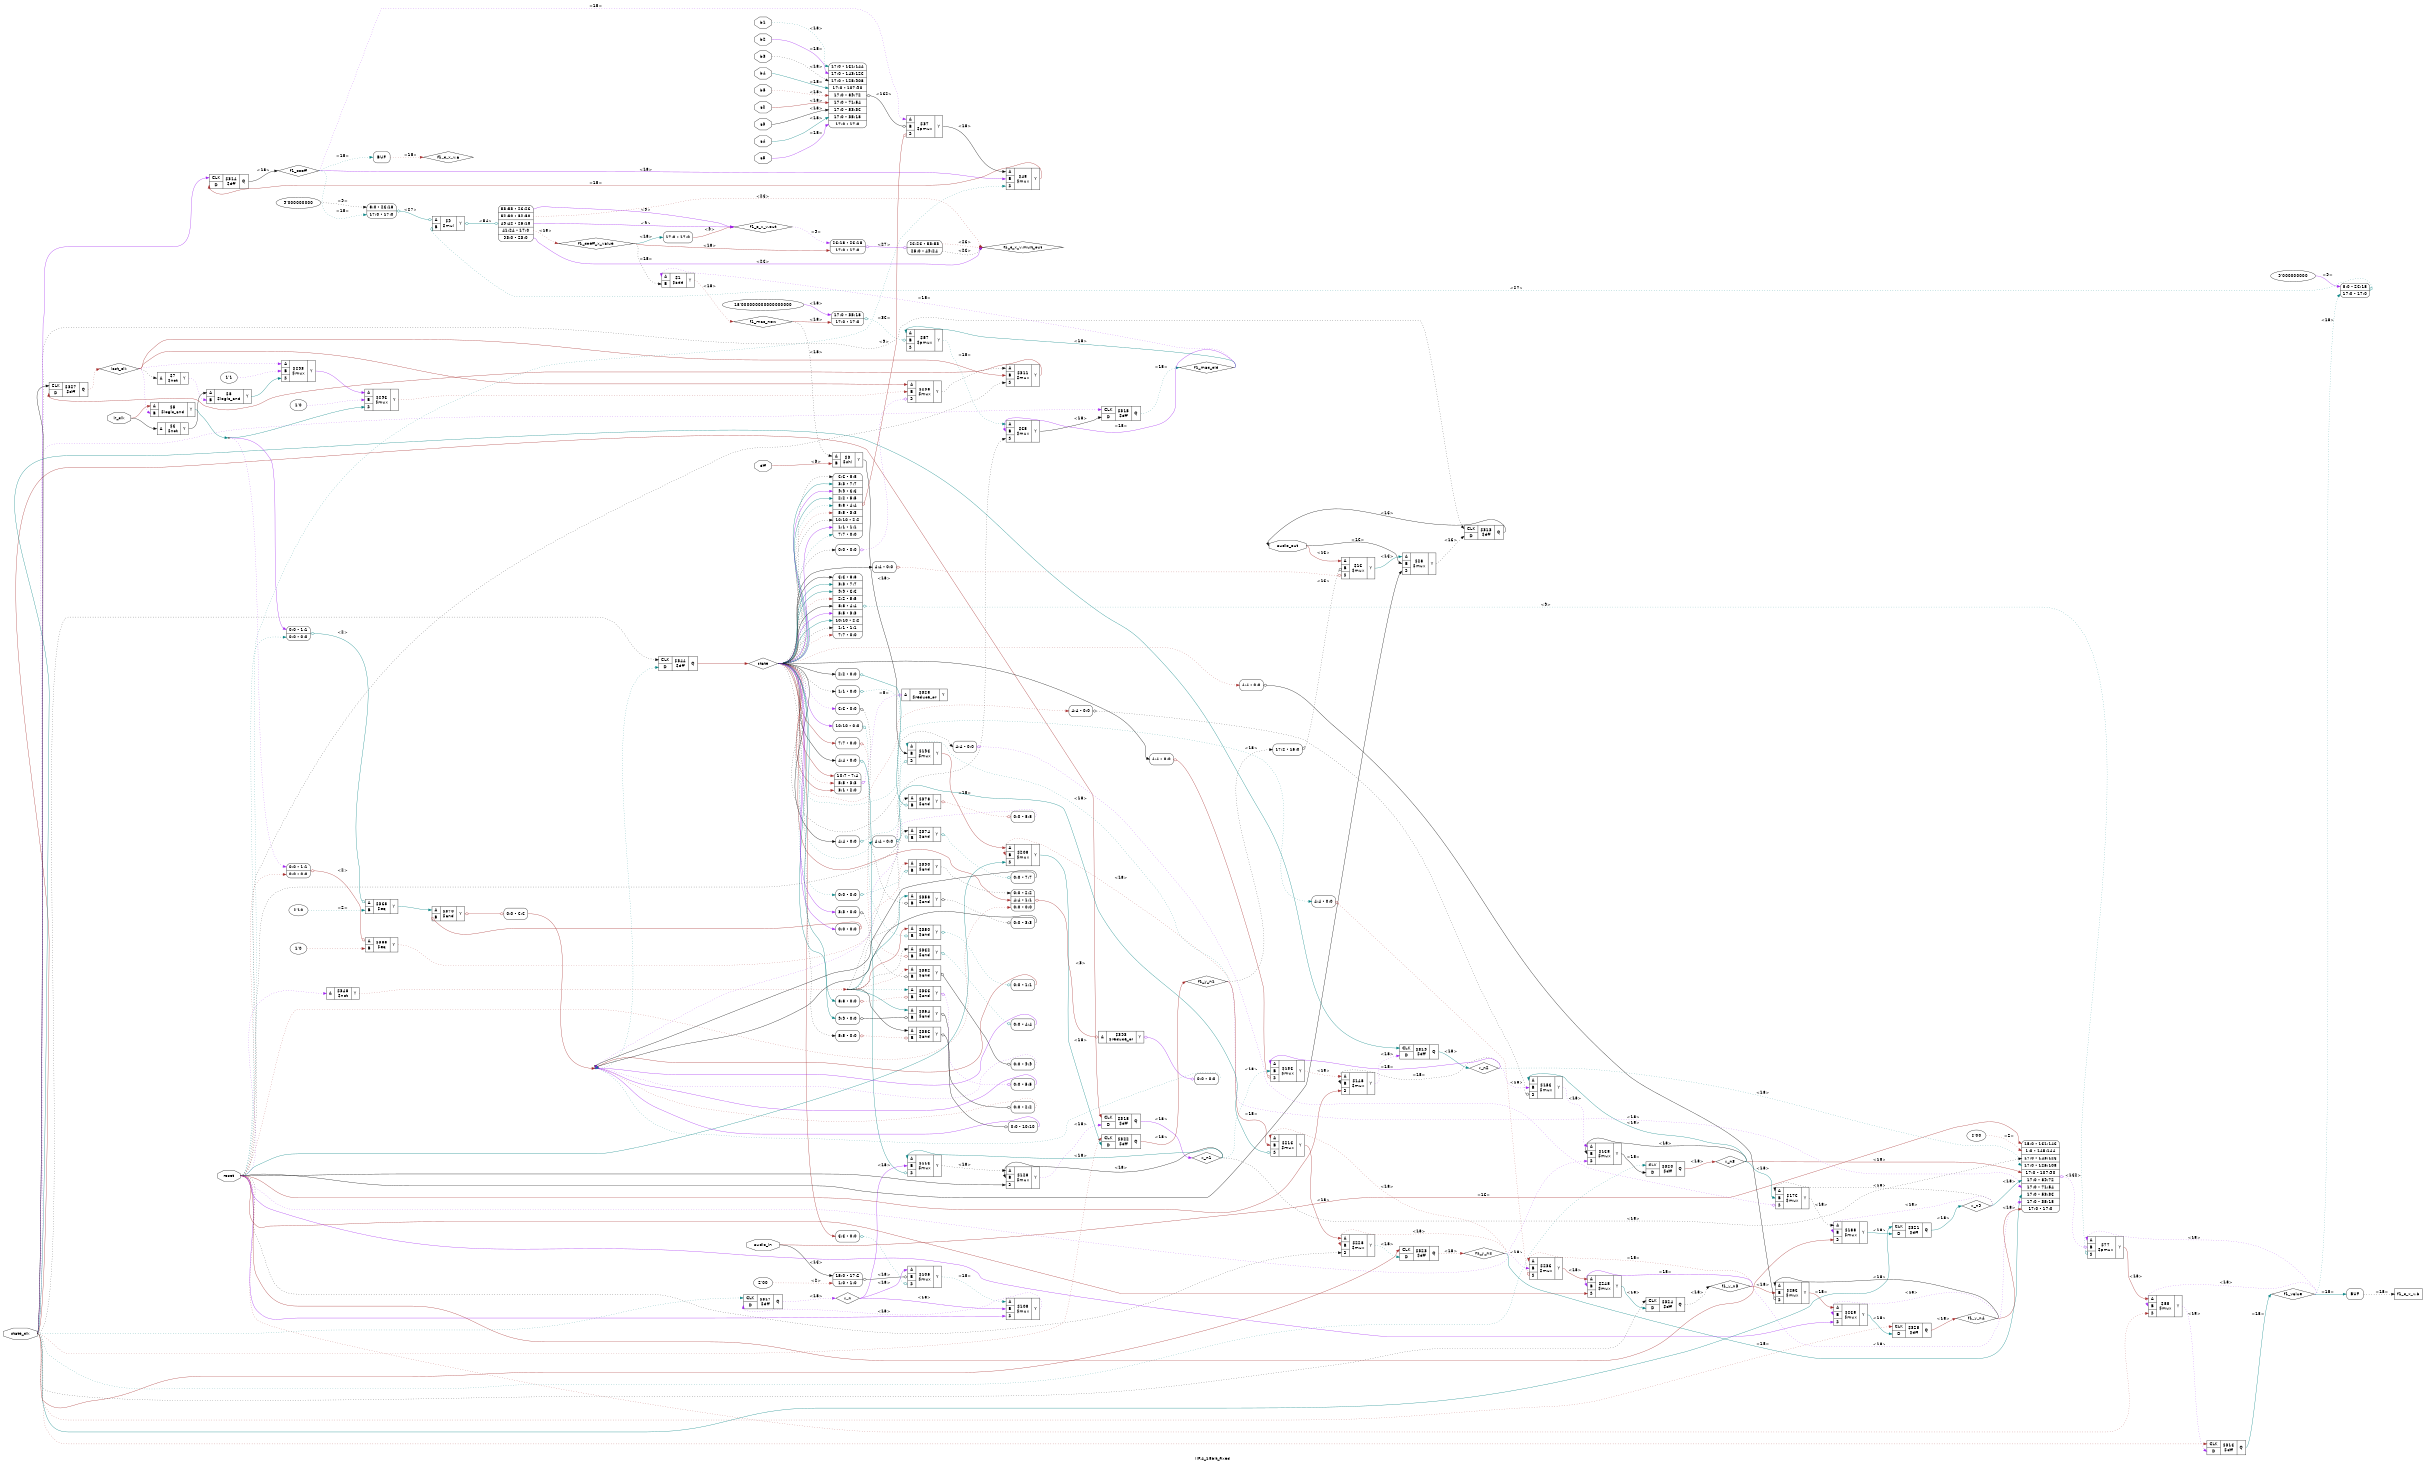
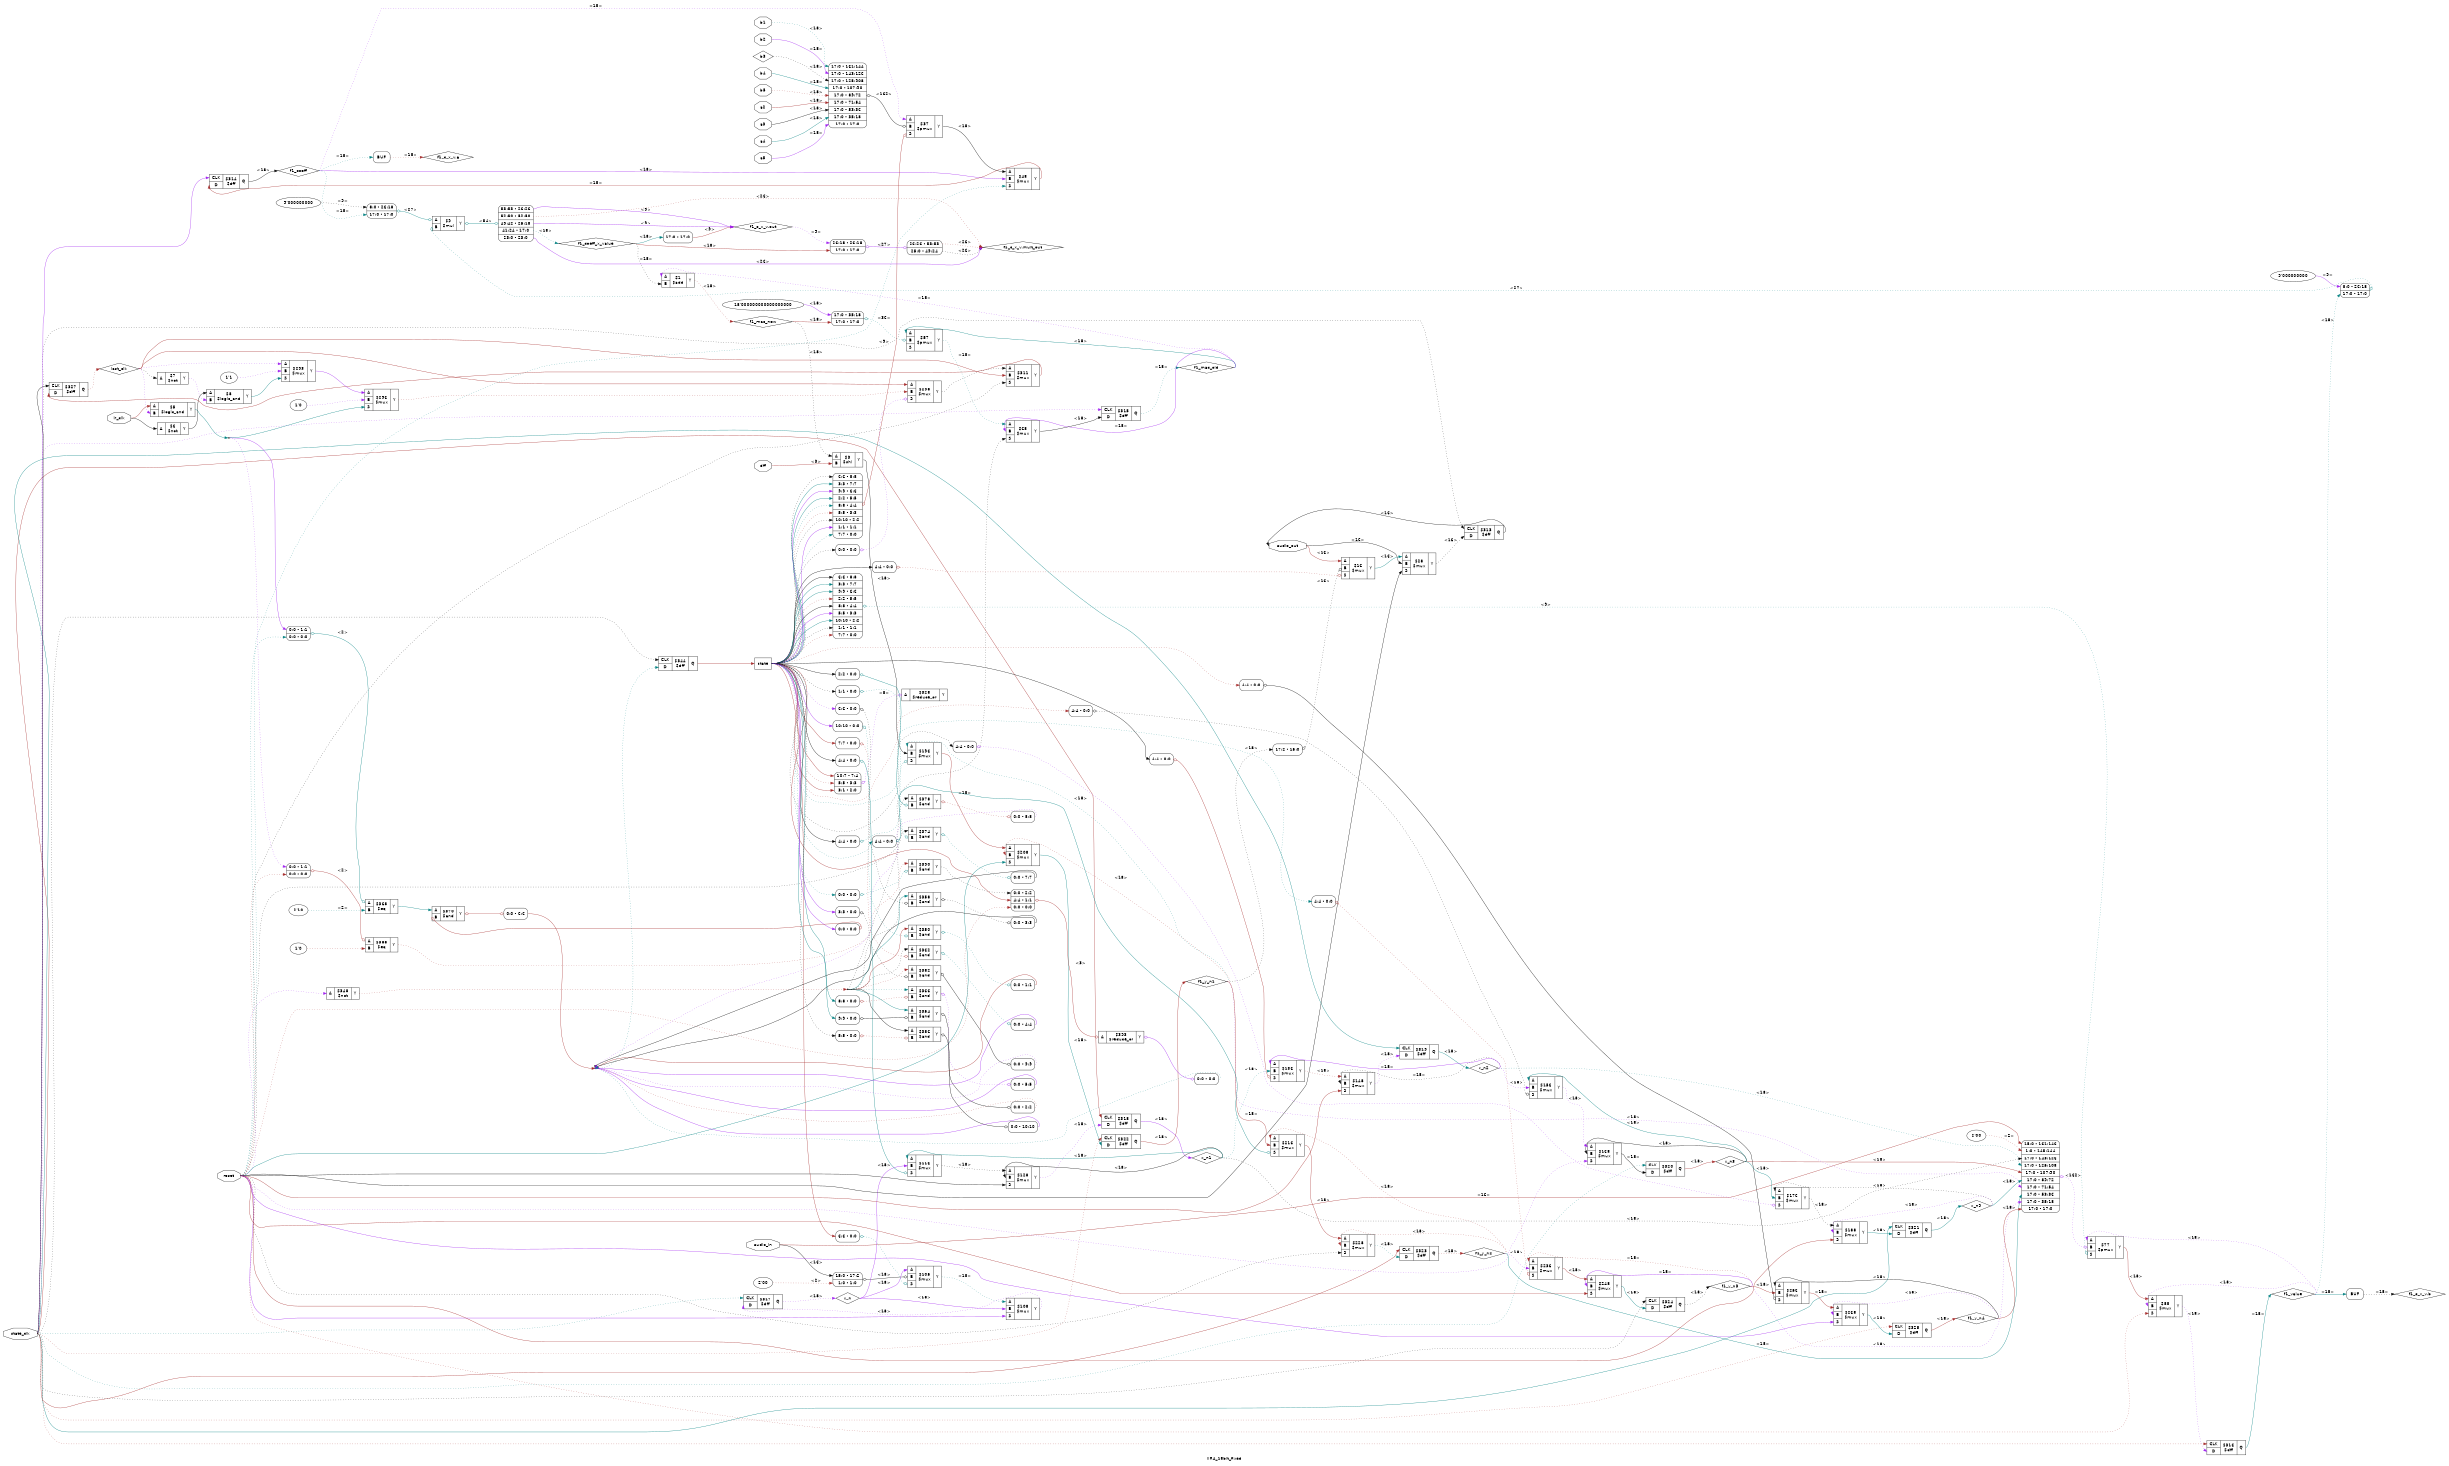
(763, 56) -> (763, 56)
(544, 236) -> (544, 236)
(516, 238) -> (516, 238)
(763, 664) -> (763, 664)
(2408, 1294) -> (2420, 1294)
